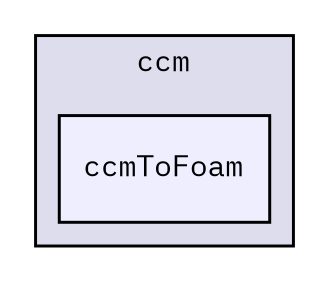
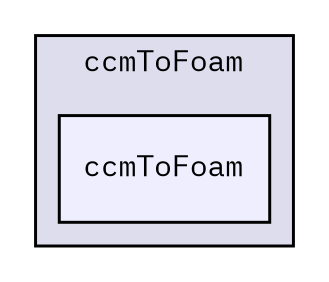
(164, 64) -> (164, 64)
